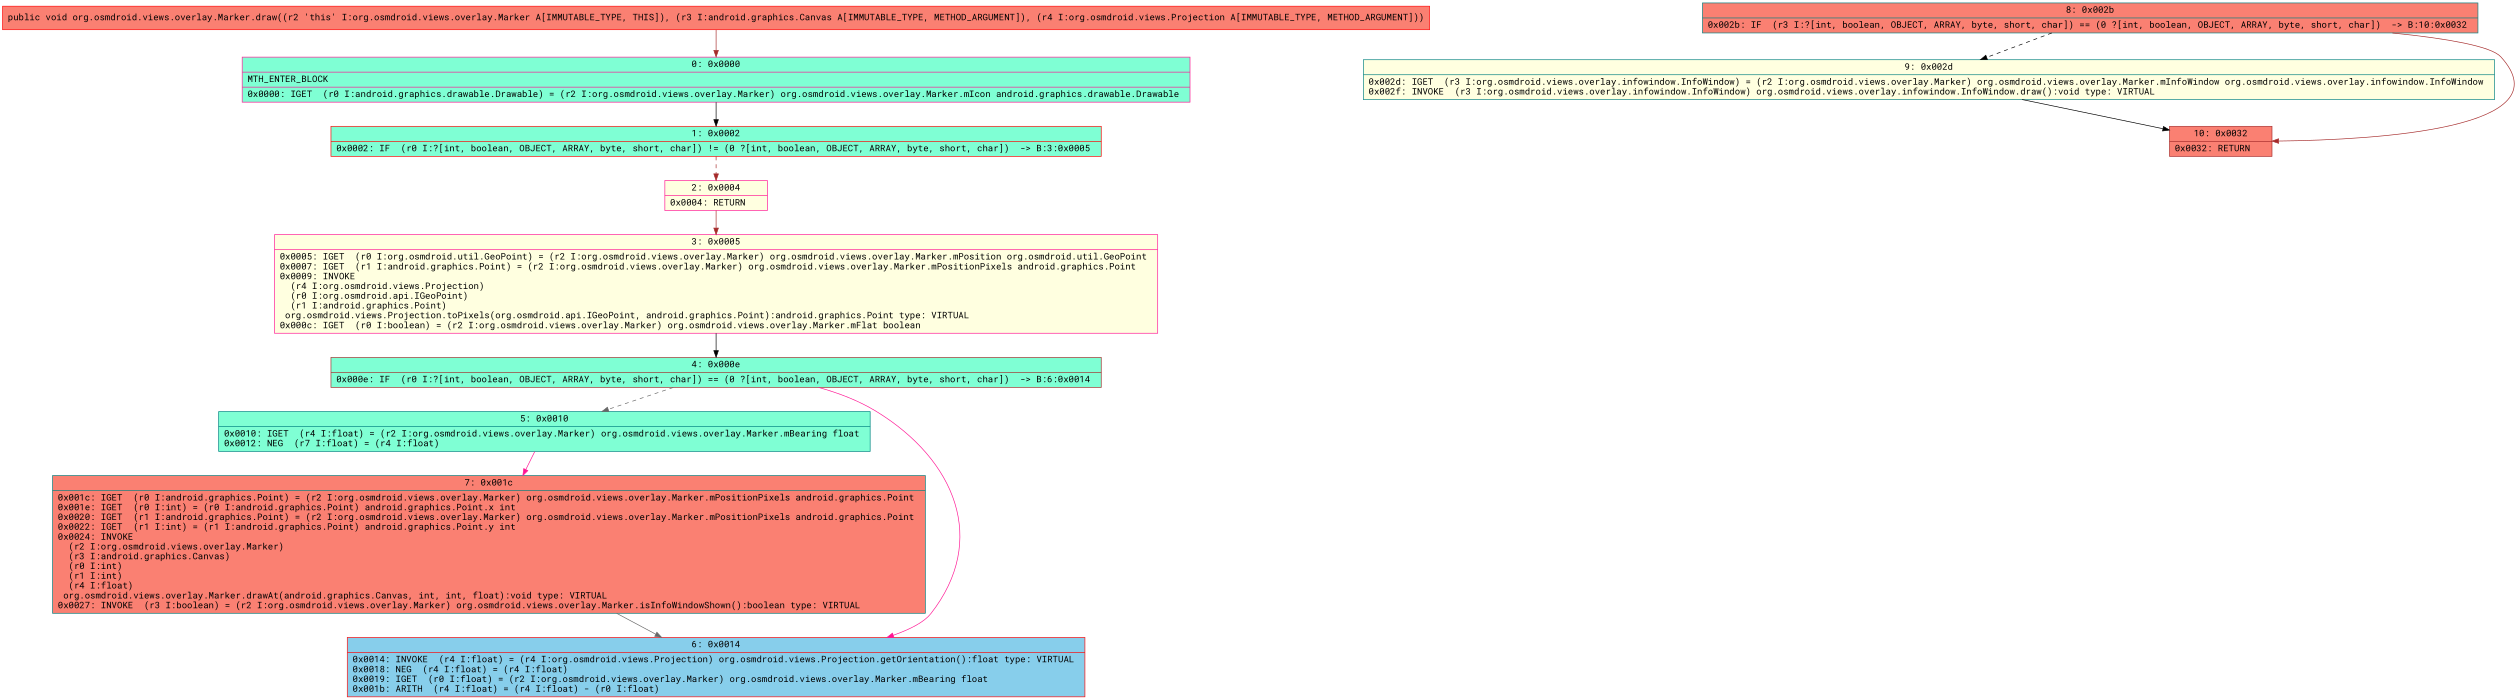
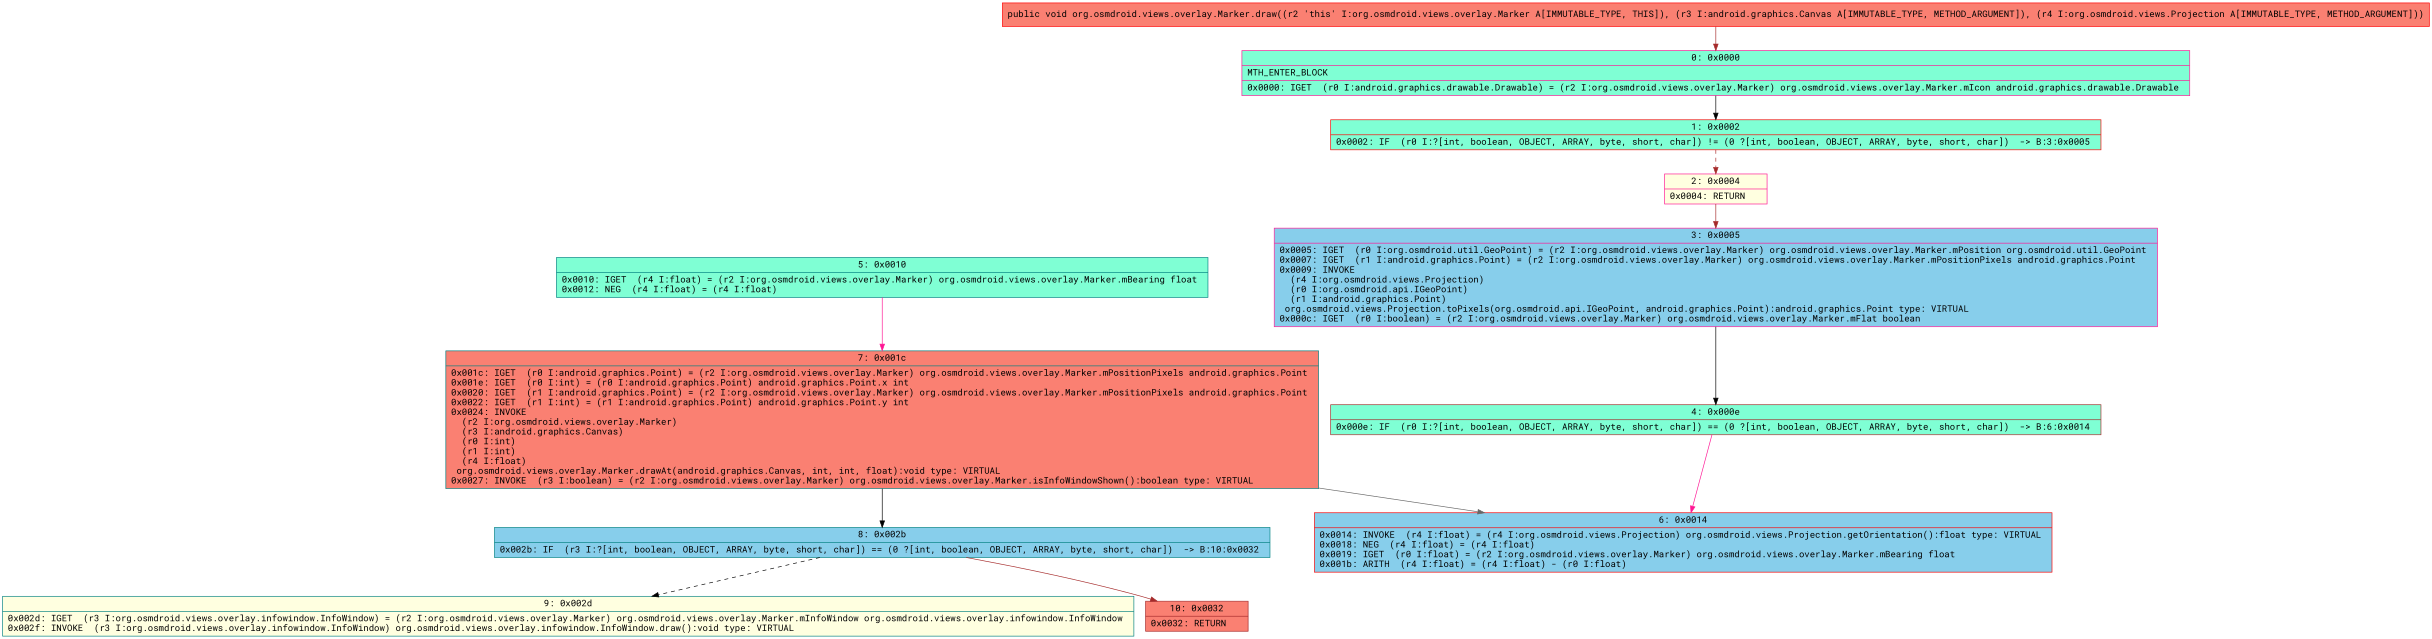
(2090, 18) -> (882, 542)
(2092, 114) -> none
(716, 284) -> (1716, 277)
(641, 398) -> none
(335, 444) -> (672, 290)
none -> (882, 505)
